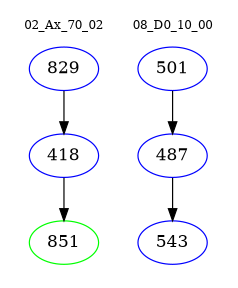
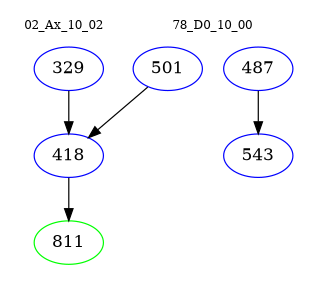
(64, 26) -> (64, 26)
(173, 26) -> (213, 26)
(64, 69) -> (69, 69)
(173, 106) -> (132, 101)
(64, 243) -> (69, 243)
